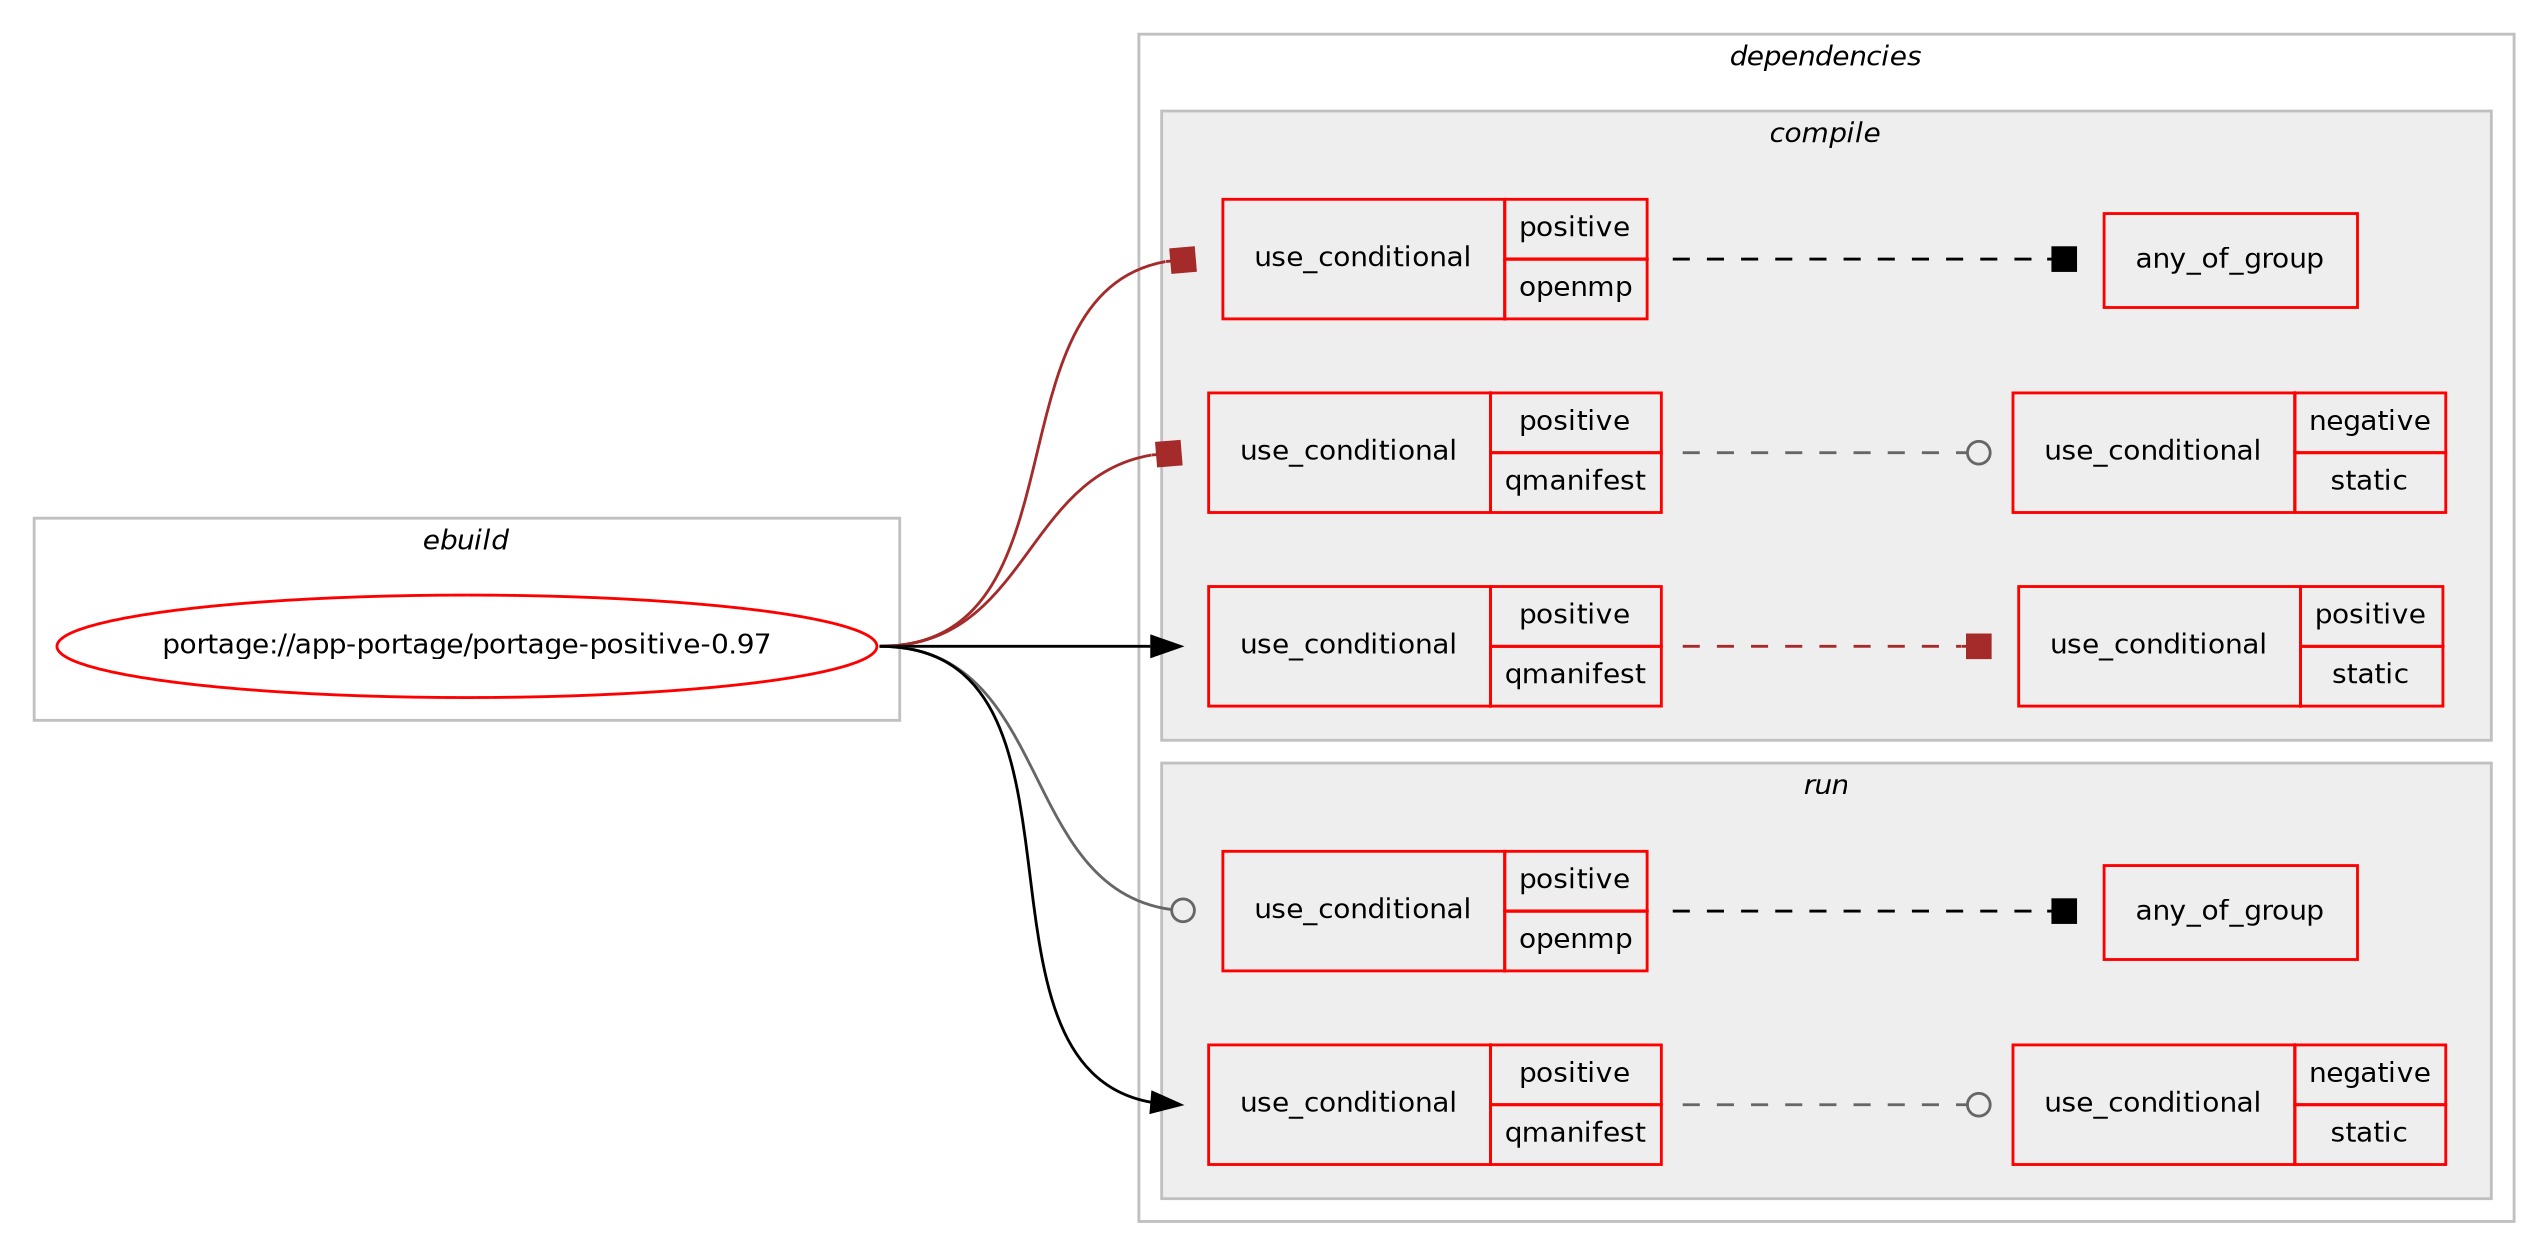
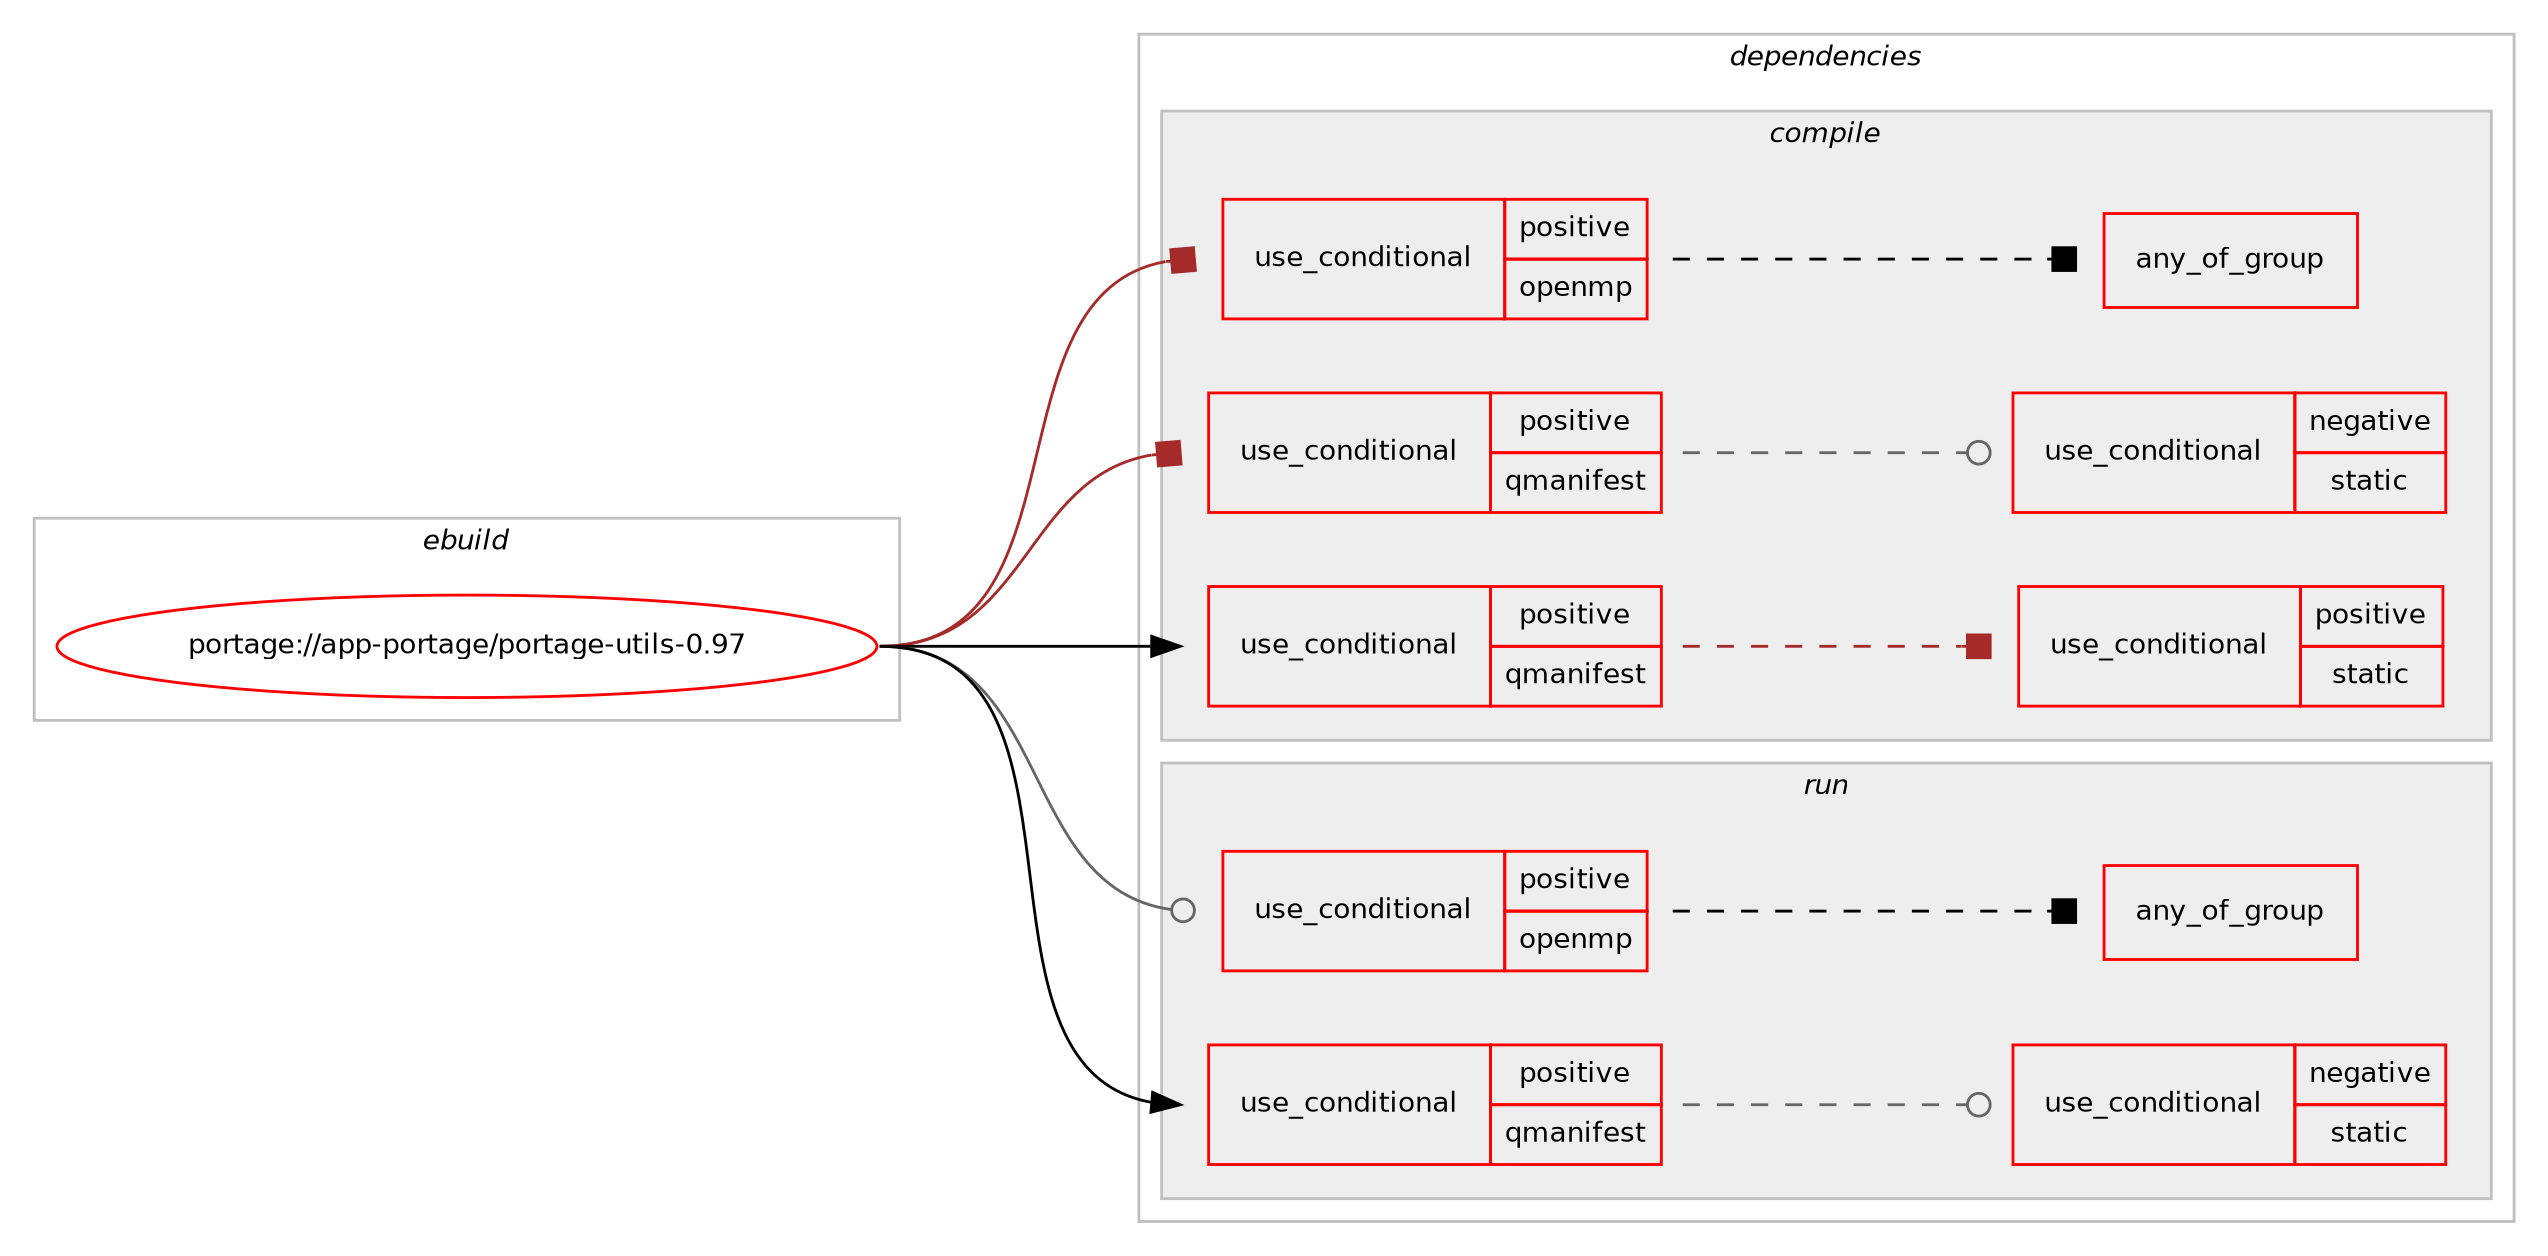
(467, 646) -> (467, 646)
